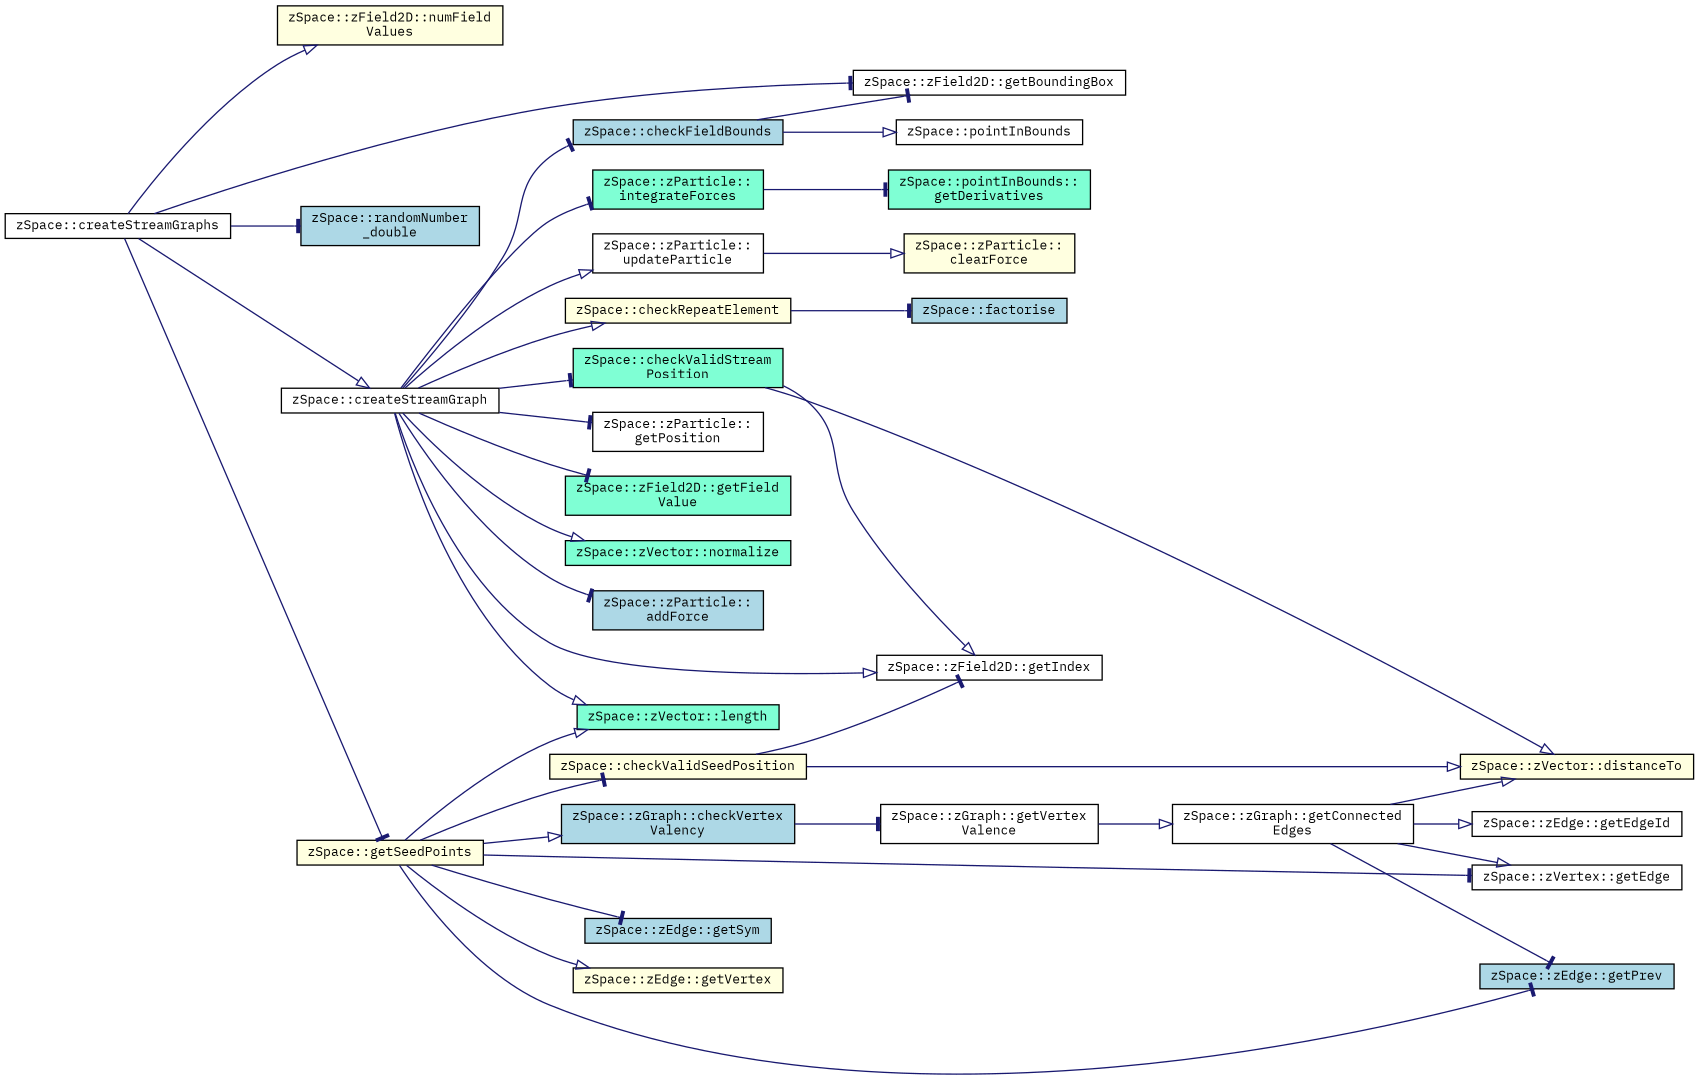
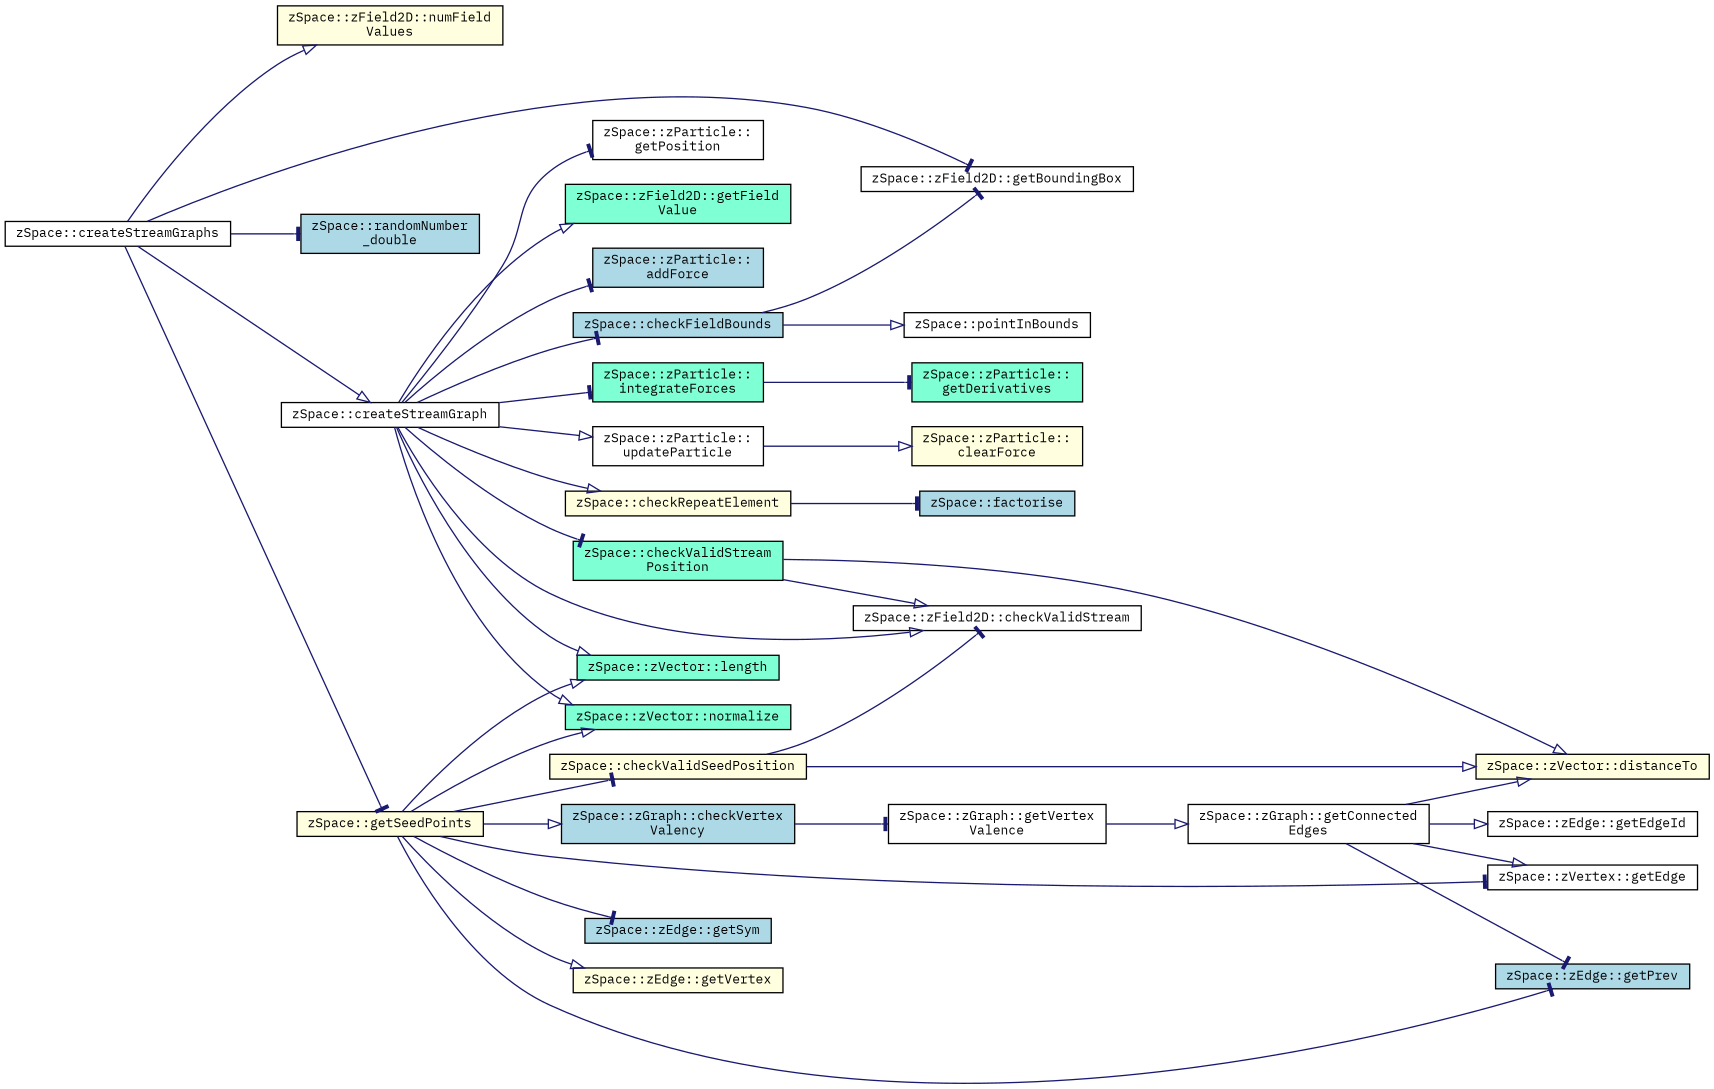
(989, 190) -> (997, 382)
(500, 447) -> (450, 328)
(989, 668) -> (997, 618)
none -> (494, 766)
